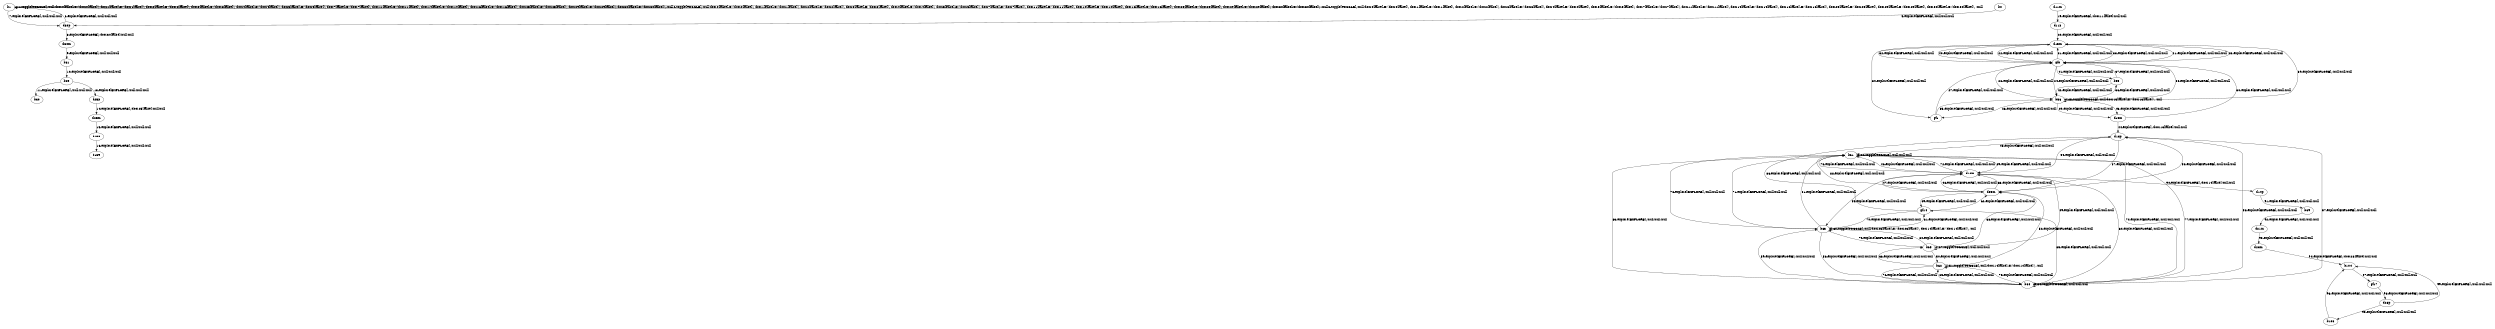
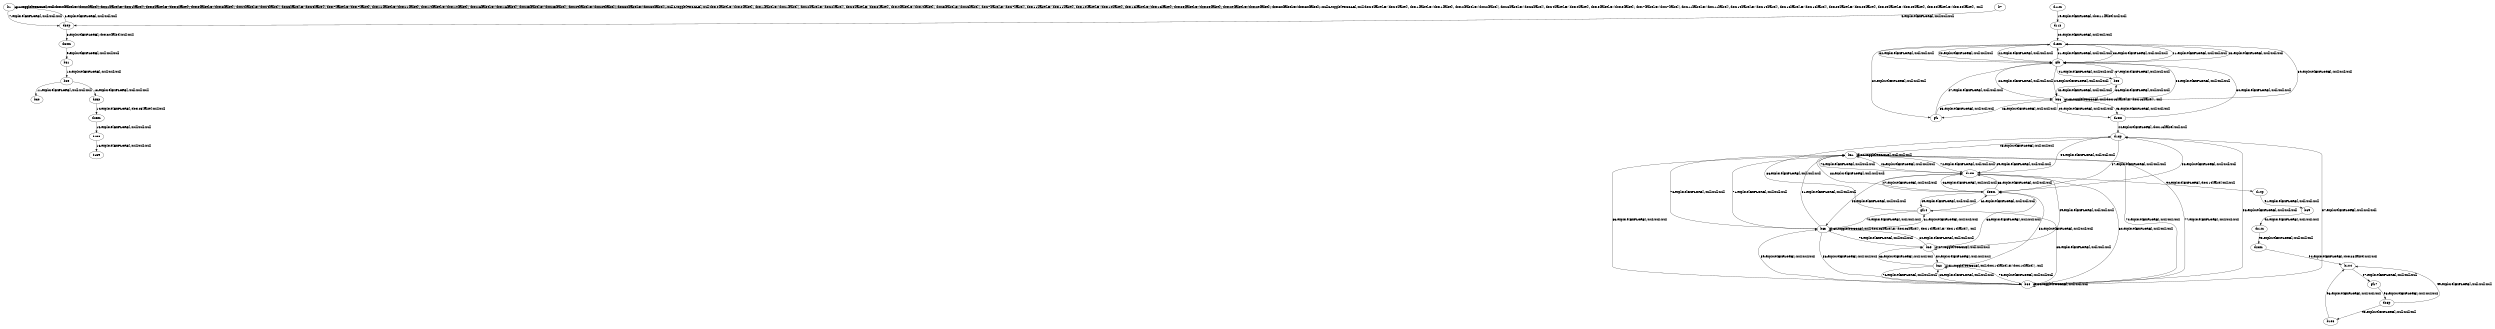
(2000, 7) -> (2000, 7)
